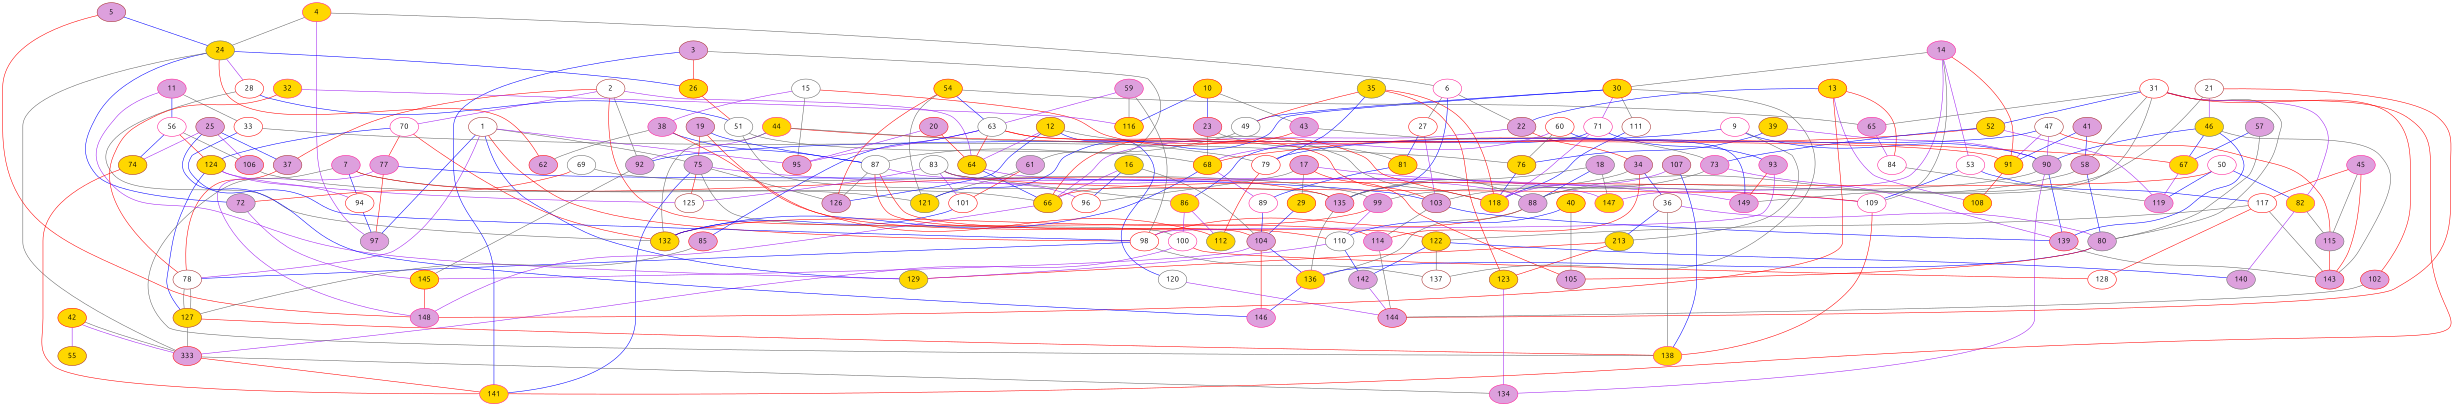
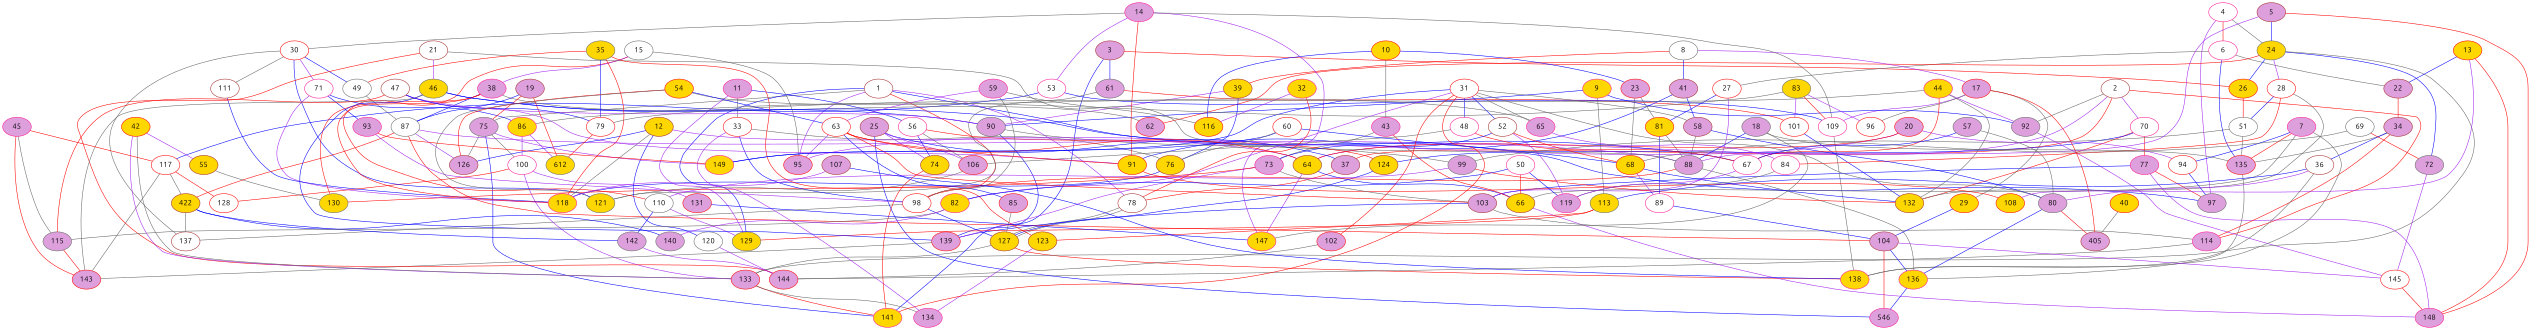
(317, 12) -> (2223, 12)
(883, 38) -> (2223, 34)
none -> (1683, 50)
(1016, 67) -> (1110, 70)
(1617, 89) -> (294, 50)
(1887, 112) -> (2015, 156)
(992, 127) -> (836, 127)
none -> (1464, 127)
(1735, 127) -> (1597, 89)
(1991, 127) -> (1503, 127)
none -> (2171, 130)
(1310, 138) -> none
(1384, 147) -> (1459, 145)
(934, 165) -> (1796, 89)
(1129, 165) -> none
(2184, 165) -> (1747, 165)
(856, 184) -> (439, 149)
(285, 185) -> (2047, 142)
(1978, 193) -> (1239, 132)
none -> (334, 203)
(689, 203) -> none
none -> (697, 203)
(1378, 203) -> (1462, 165)
(1744, 203) -> (719, 165)
(537, 220) -> (2200, 224)
(1487, 223) -> none
(1221, 241) -> (560, 165)
(1436, 241) -> (186, 203)
(1619, 241) -> (1604, 203)
(666, 260) -> (944, 216)
(424, 280) -> (2395, 280)
(1571, 280) -> (2095, 241)
(1261, 318) -> (1884, 318)
(1809, 320) -> (1845, 213)
(187, 356) -> (745, 280)
(1854, 369) -> (783, 216)
